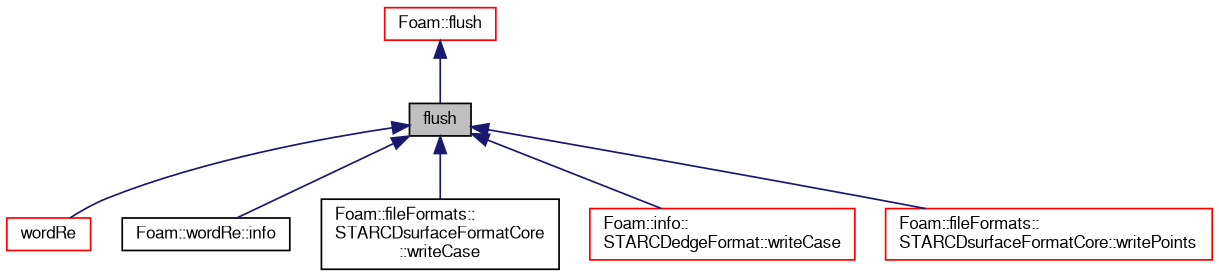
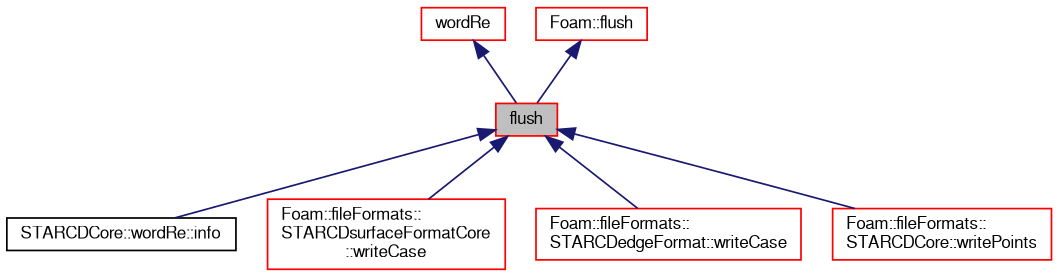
(440, 120) -> (527, 120)
(227, 160) -> (500, 79)
(206, 234) -> (121, 234)
(440, 234) -> (386, 234)
(722, 234) -> (669, 234)
(1049, 234) -> (942, 234)
